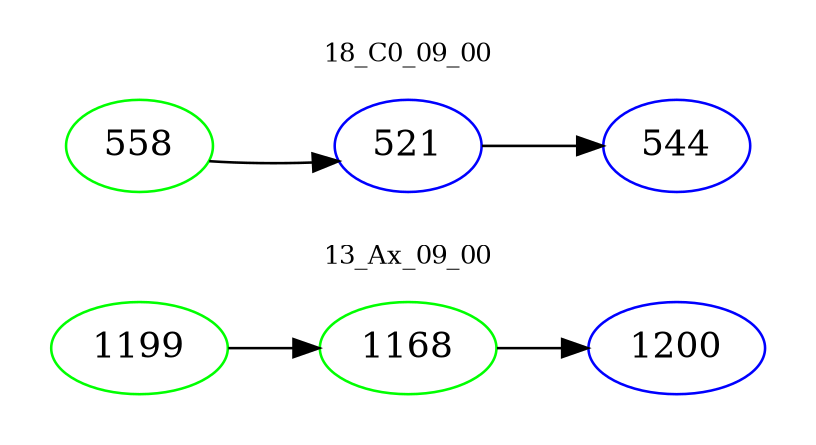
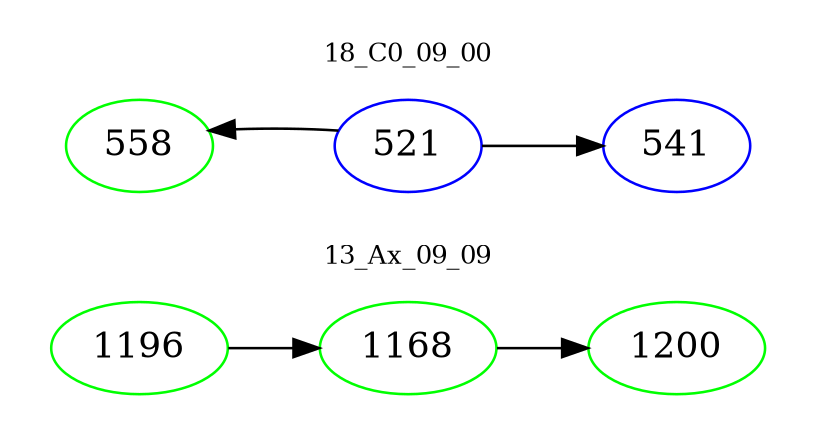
(677, 146) -> (677, 146)
(261, 163) -> (287, 129)
(408, 257) -> (408, 257)
(140, 348) -> (140, 348)
(677, 348) -> (677, 348)
